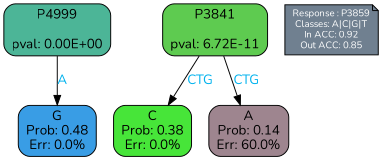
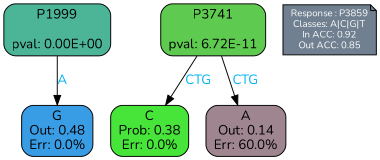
(57, 30) -> (57, 30)
(215, 30) -> (213, 30)
(57, 131) -> (57, 131)
(249, 131) -> (246, 131)
